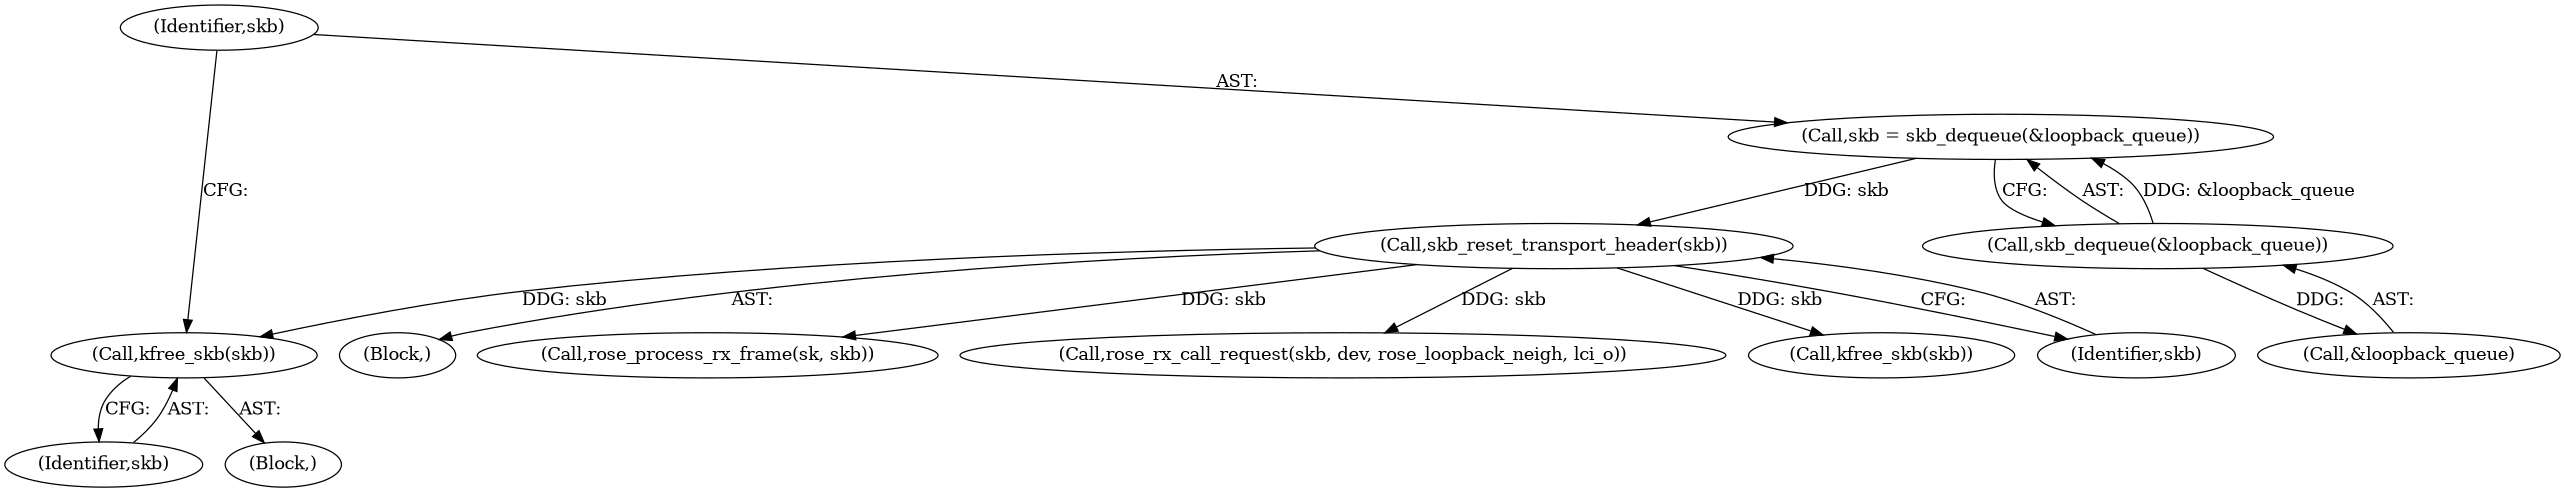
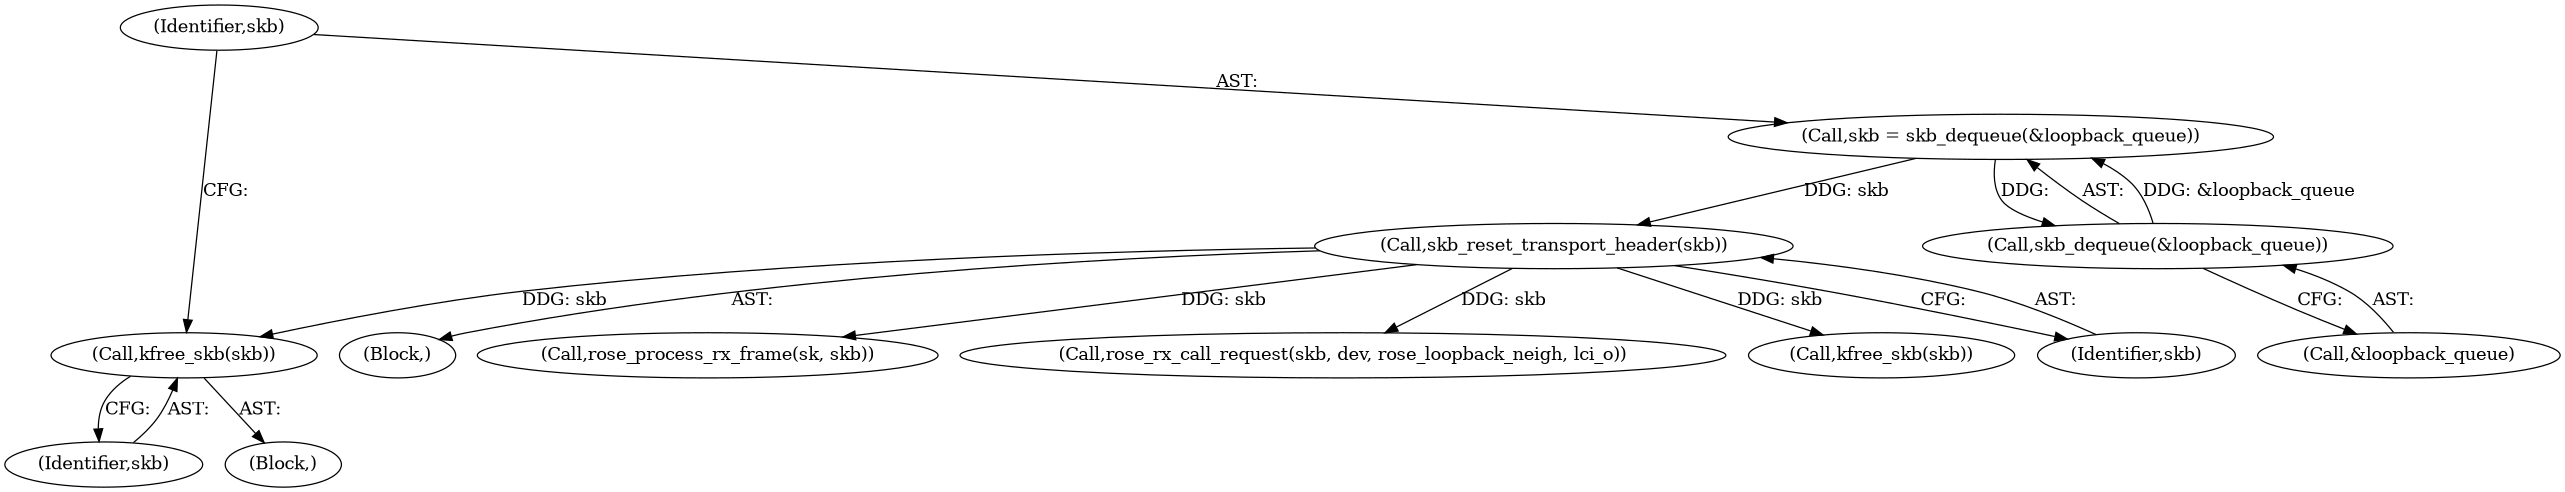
(2028, 191) -> (2028, 191)
(2323, 301) -> (2323, 301)
